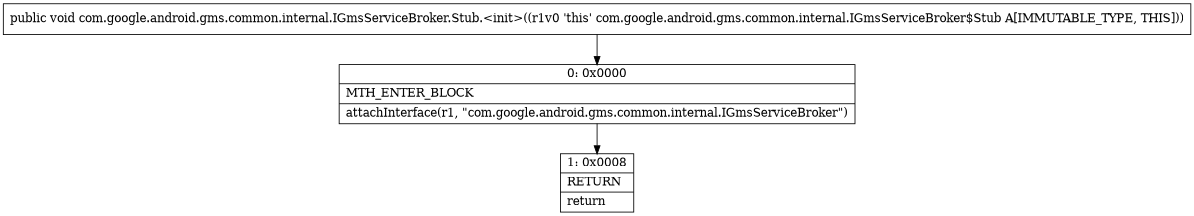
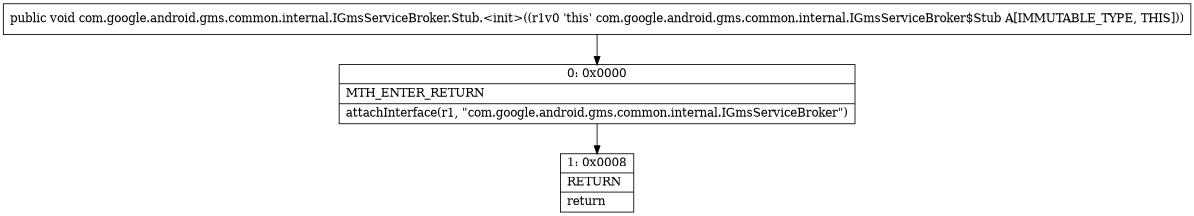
(410, 93) -> (415, 93)
